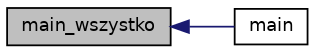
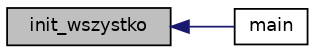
(89, 27) -> (89, 27)
